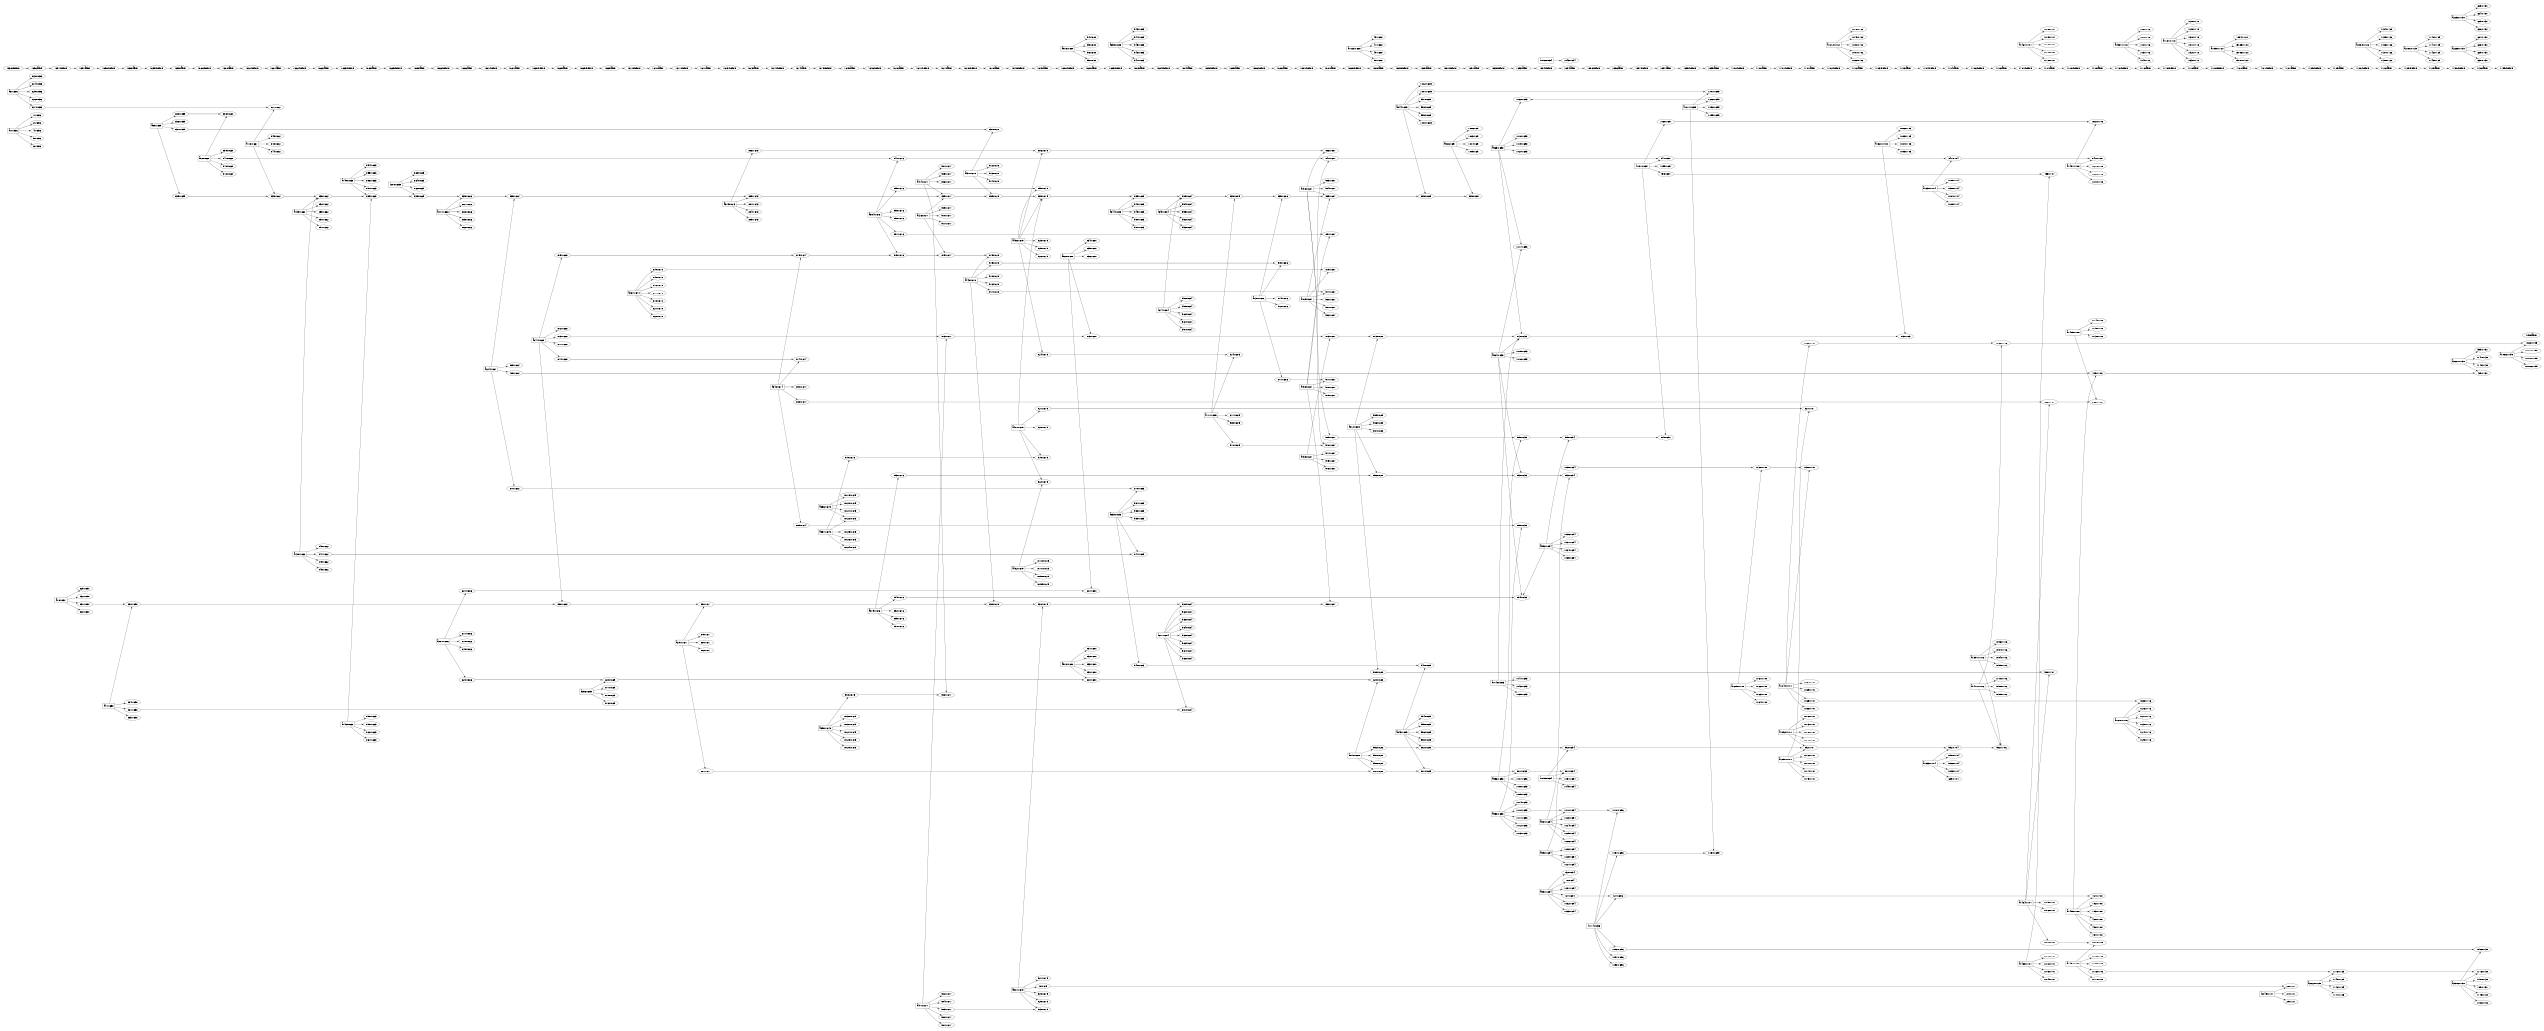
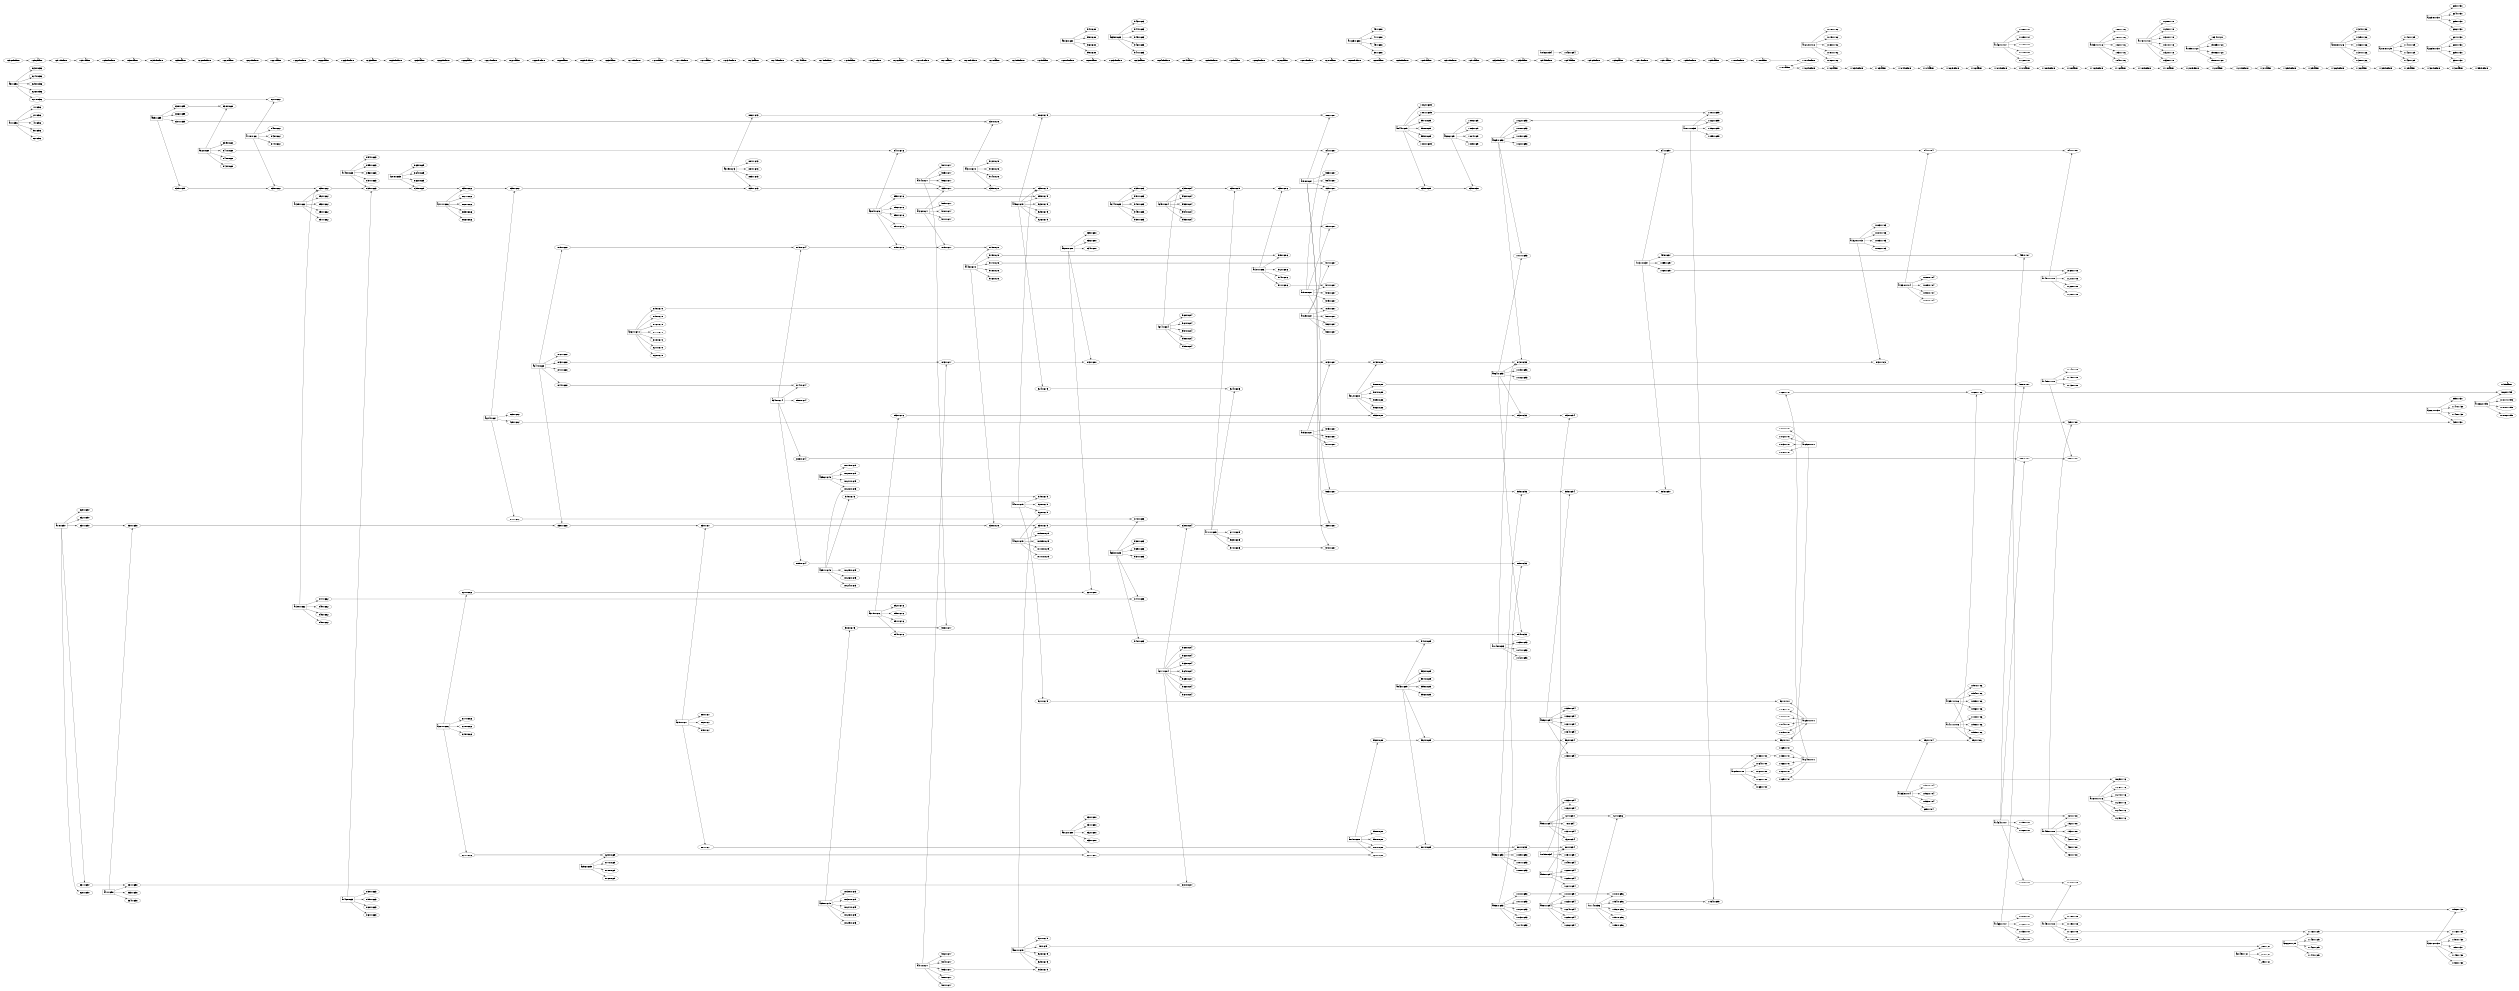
(1534, 571) -> (1557, 738)
(1797, 754) -> (1799, 732)
none -> (85, 885)
(1557, 898) -> (1570, 804)
